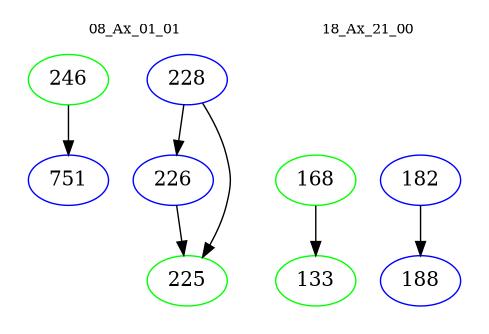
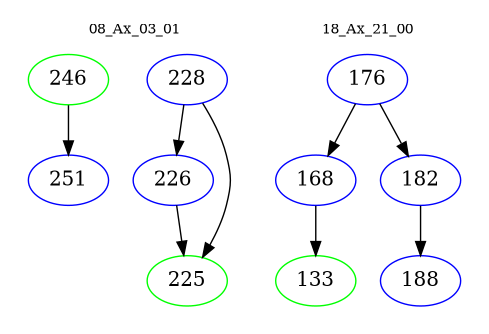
(135, 30) -> (135, 30)
none -> (367, 80)
(68, 180) -> (68, 180)
(316, 180) -> (316, 180)
